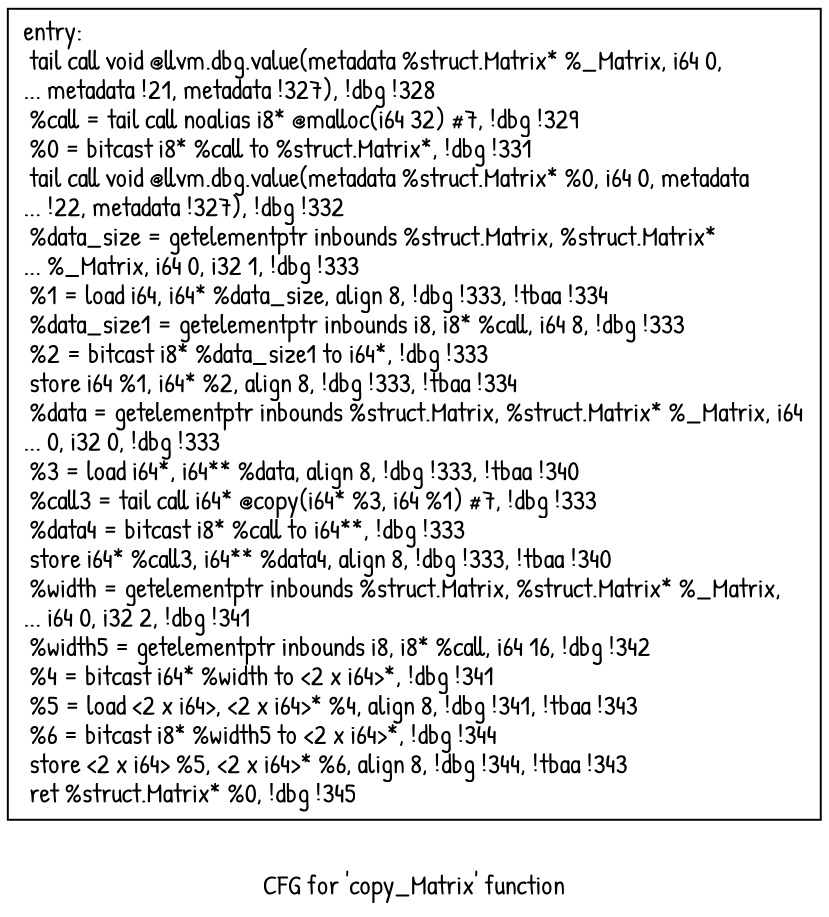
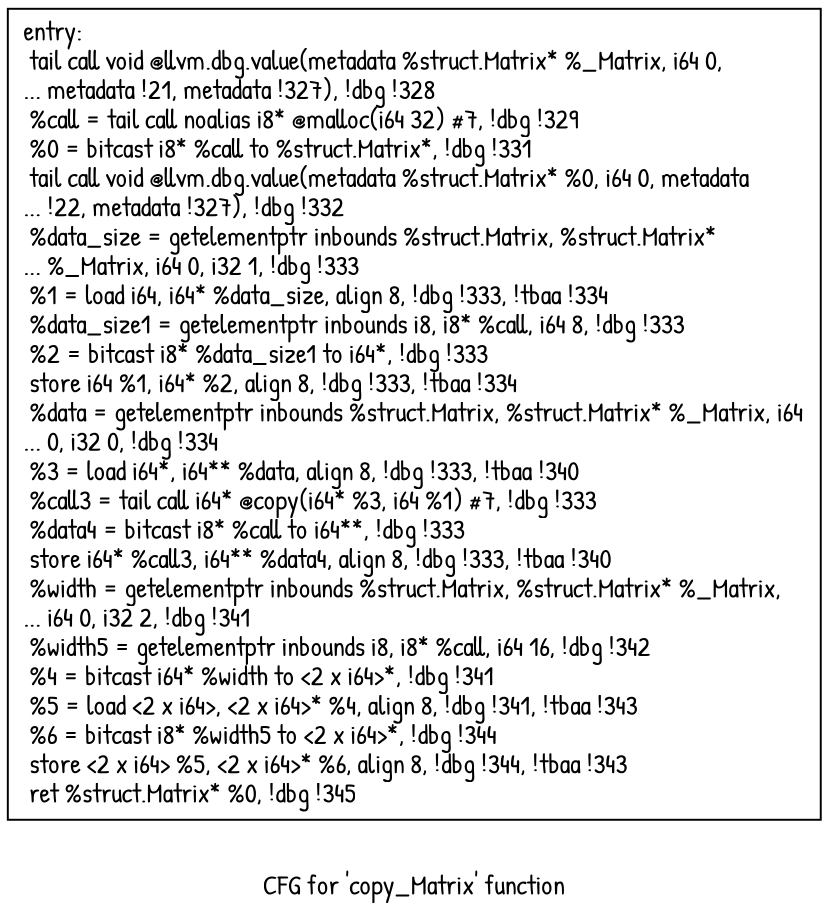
(122, 443) -> (121, 443)
